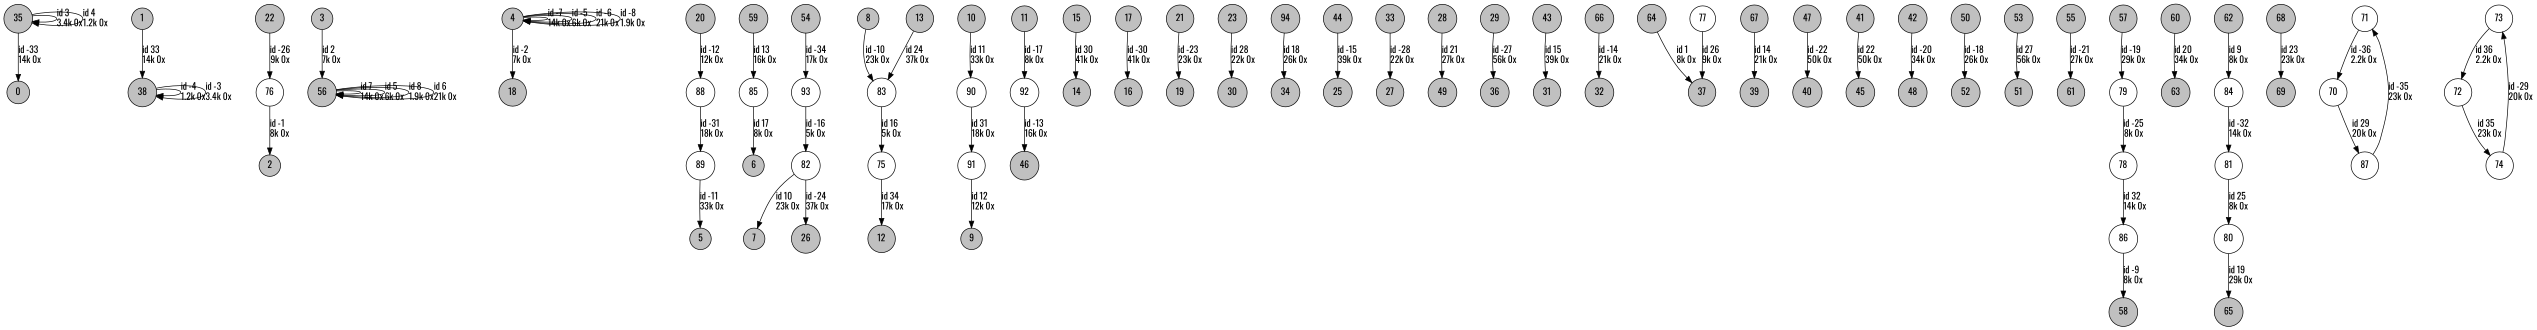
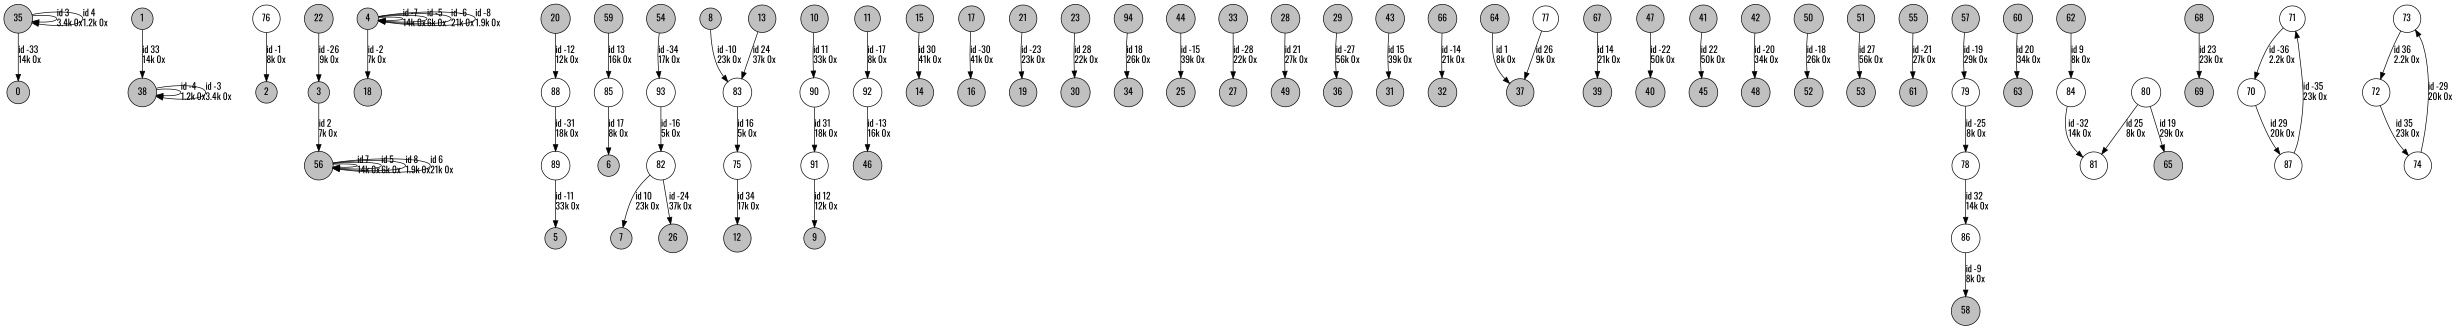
(270, 52) -> (319, 54)
(2016, 52) -> (1859, 52)
(2229, 198) -> (2122, 127)
